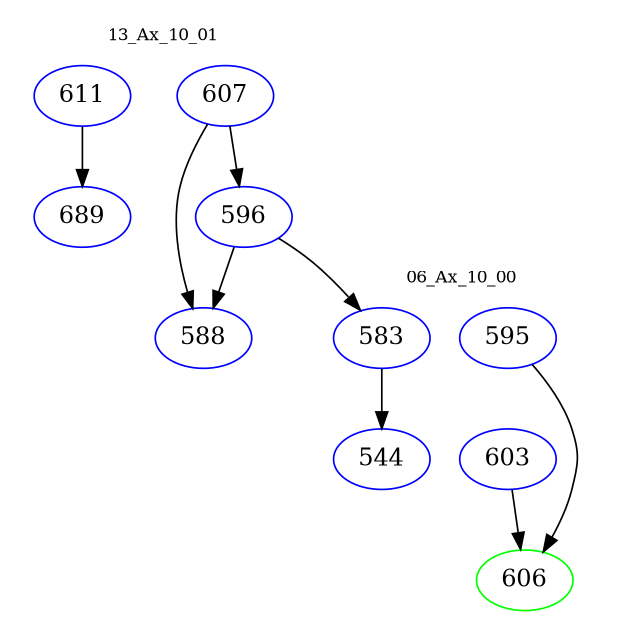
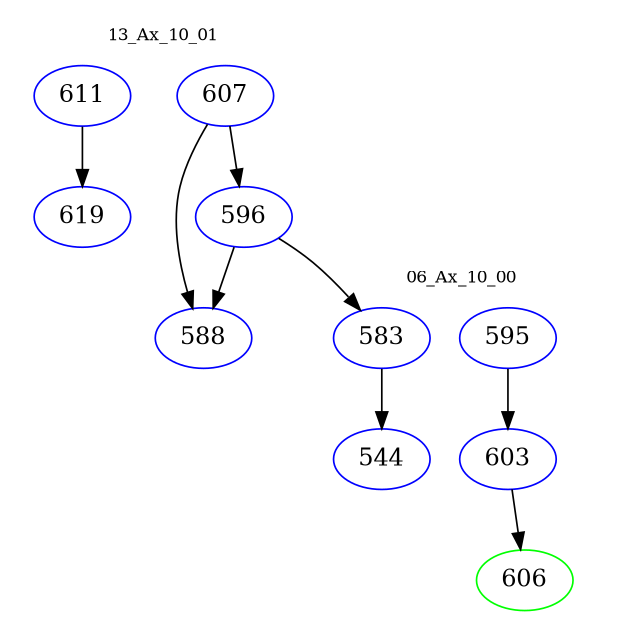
(82, 217) -> (82, 217)
(576, 447) -> (508, 390)
